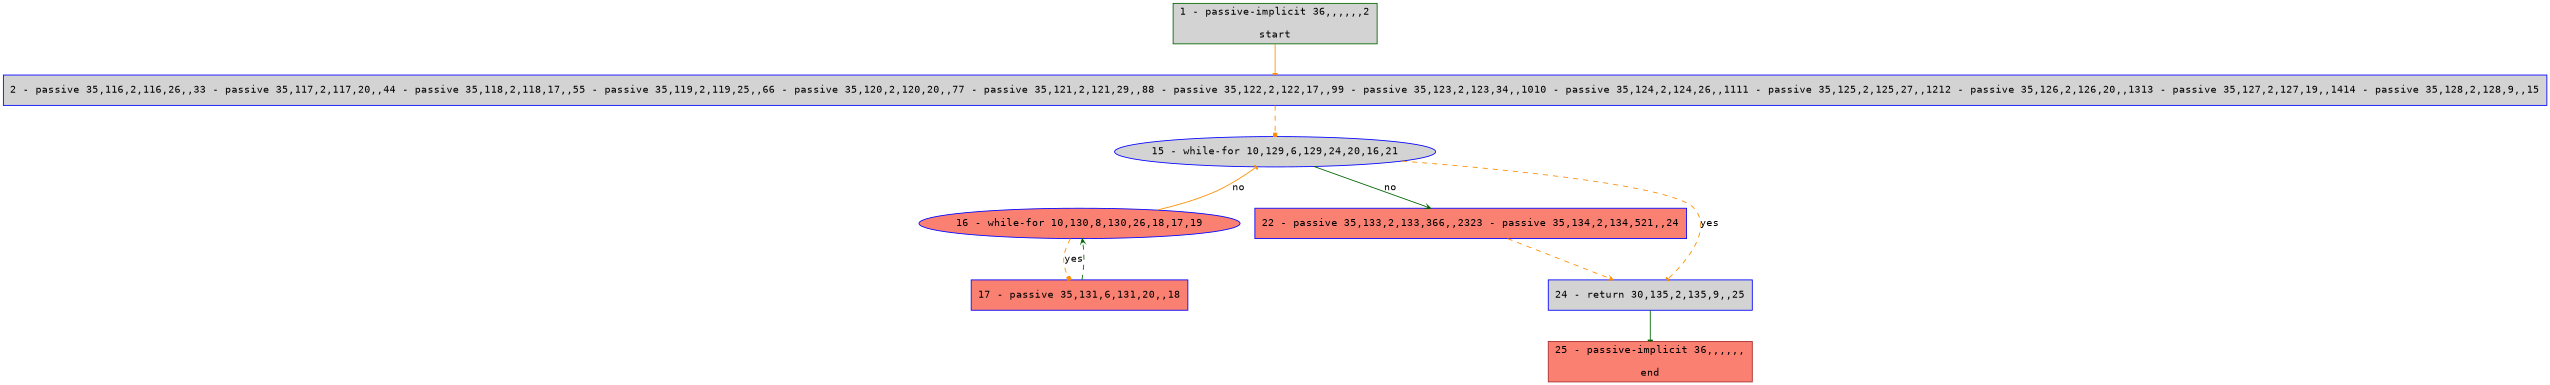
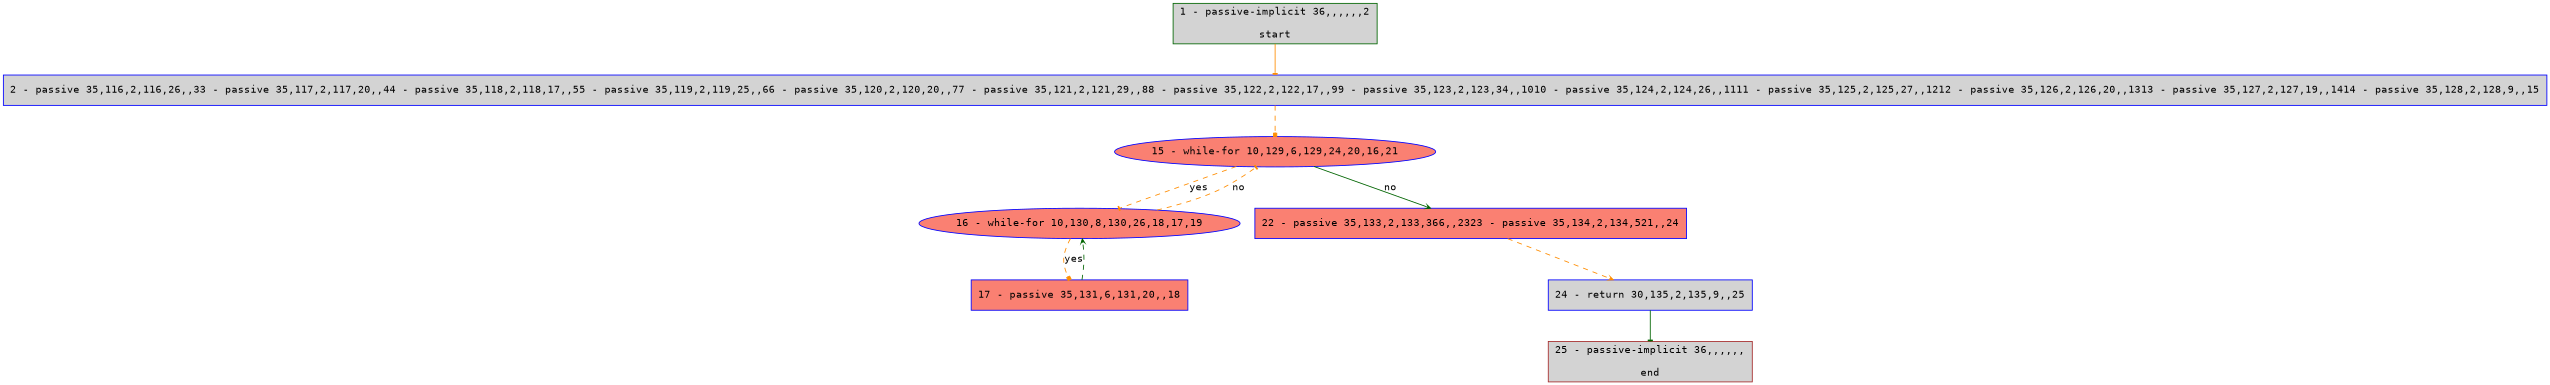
(1275, 152) -> (1275, 152)
(1591, 181) -> (1178, 187)
(1208, 194) -> (1208, 194)
(1650, 362) -> (1650, 362)
